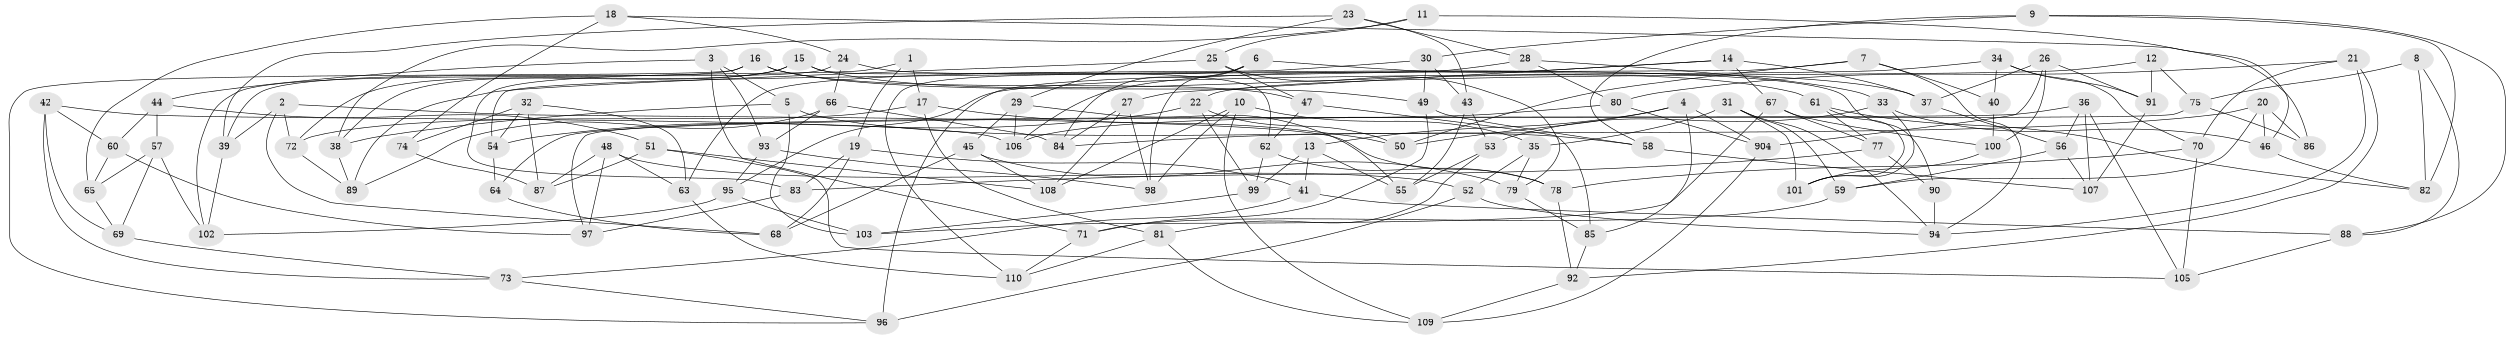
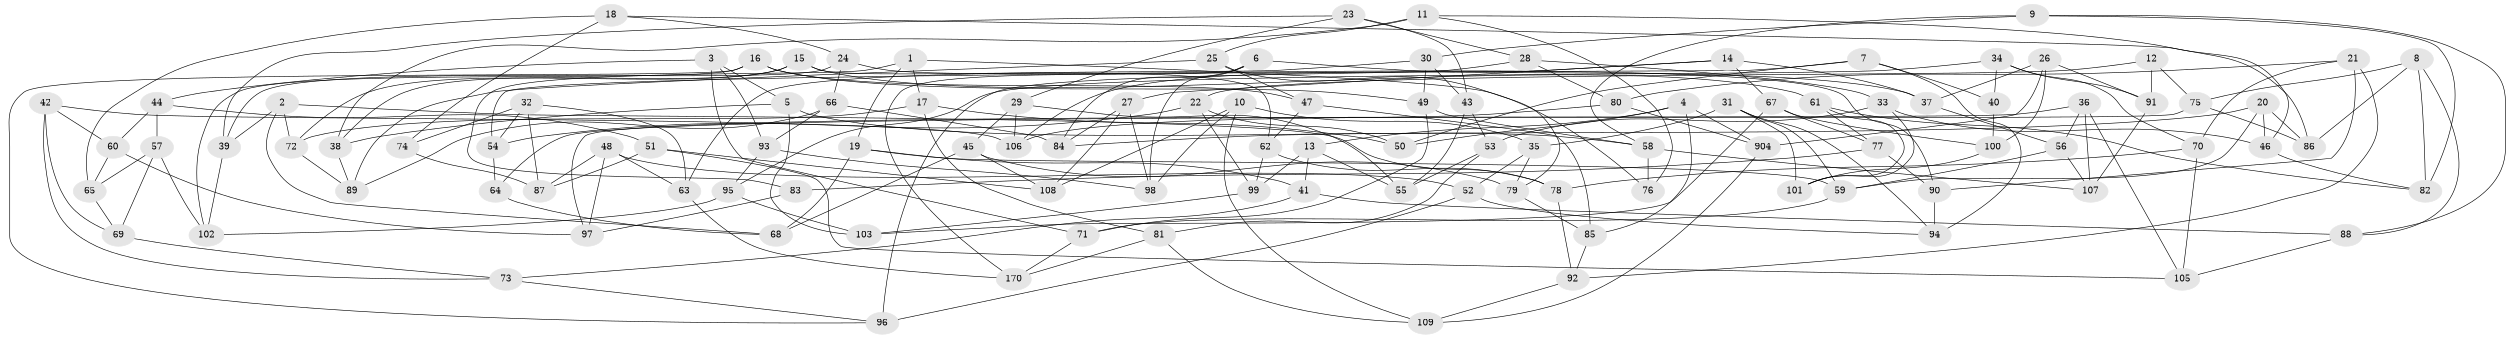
none -> (2363, 103)
(822, 171) -> (1254, 162)
none -> (1648, 191)
(2200, 206) -> (2200, 169)
(1014, 279) -> (1014, 279)
